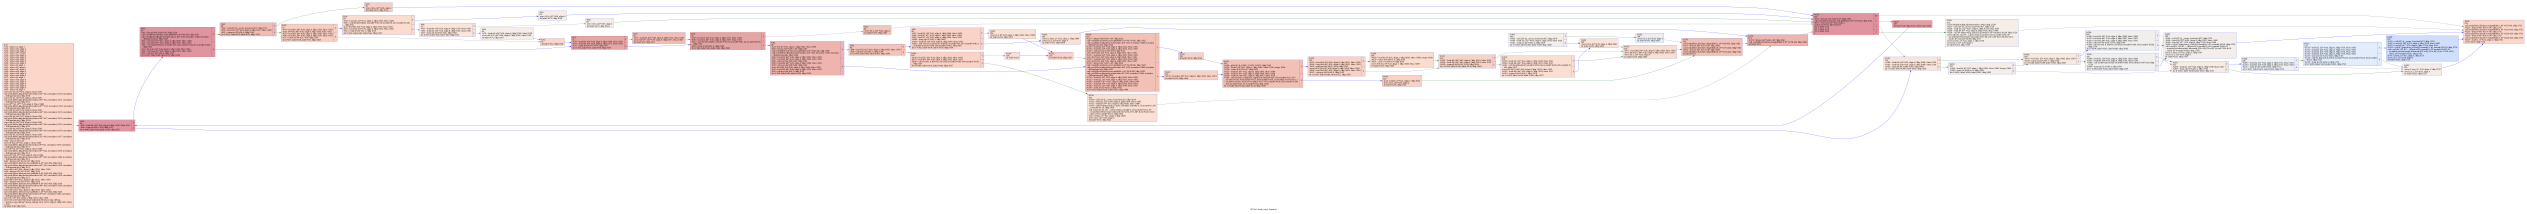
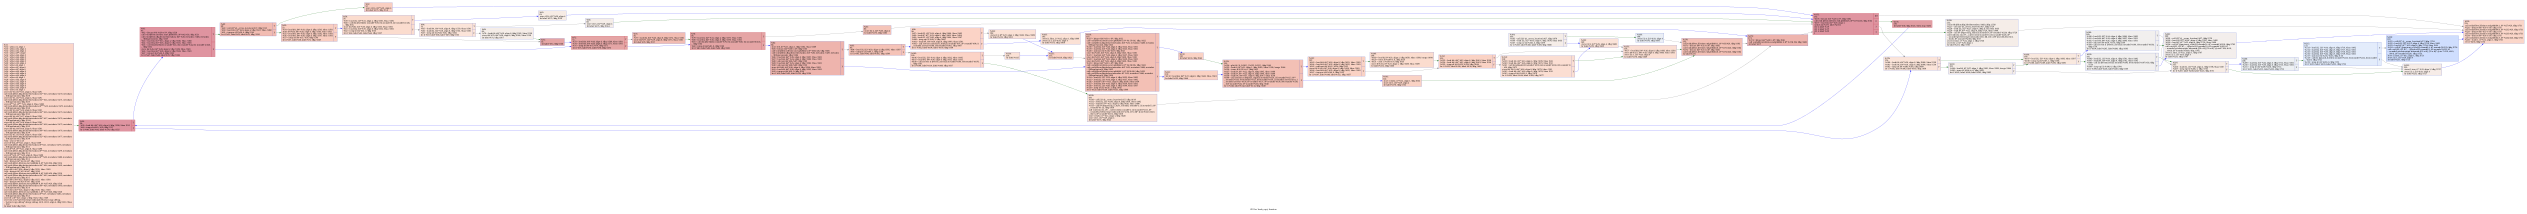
(552, 42) -> (552, 42)
